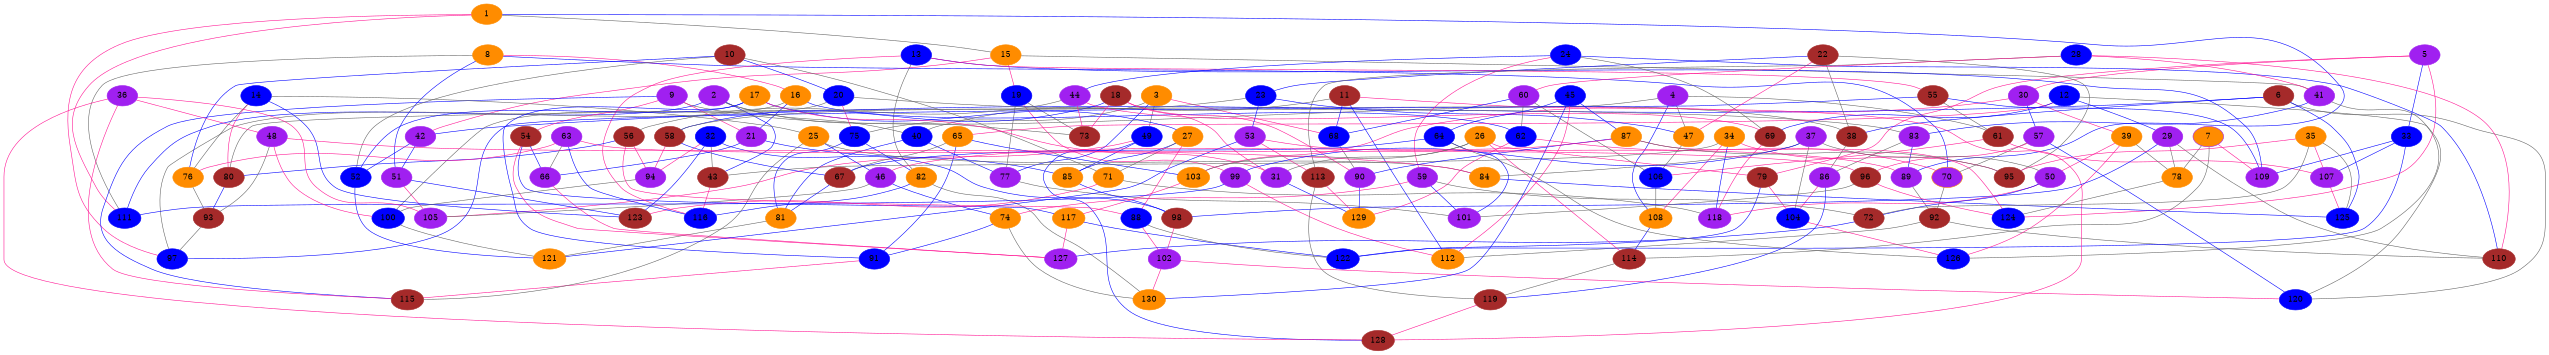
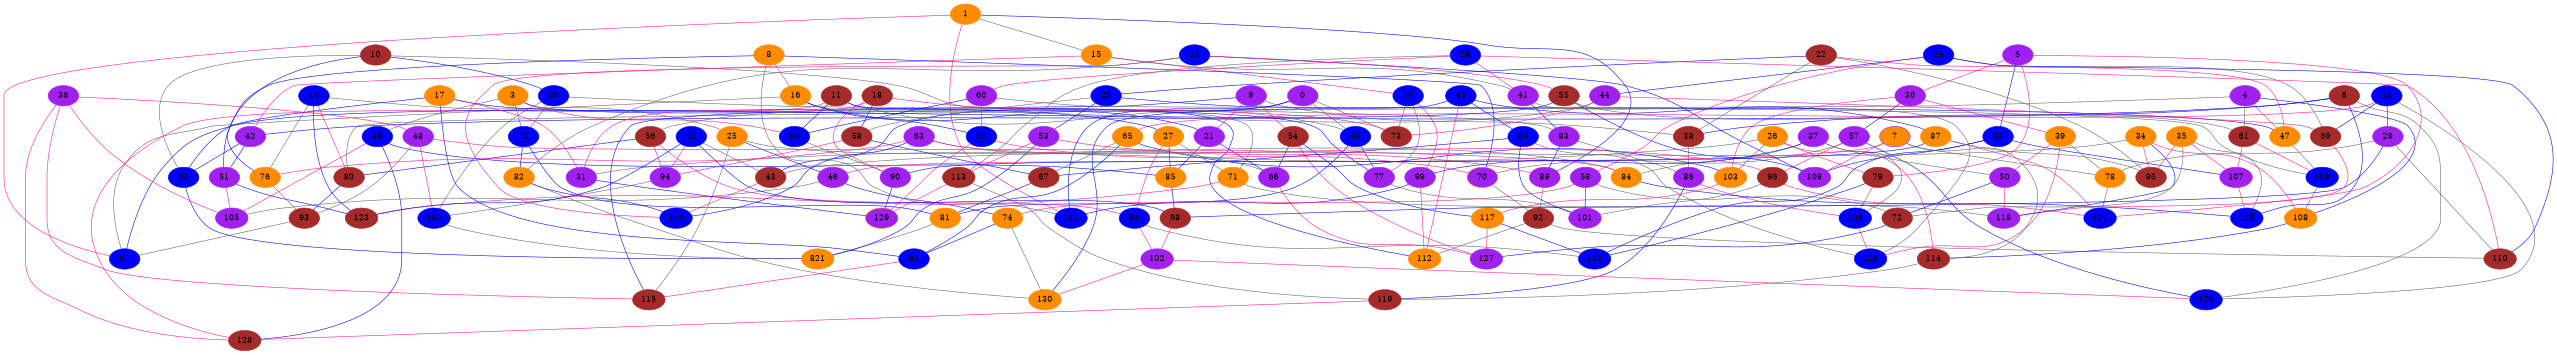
(714, 96) -> (1303, 96)
(1251, 149) -> (1365, 161)
(1359, 218) -> (882, 218)
(550, 259) -> (818, 259)
